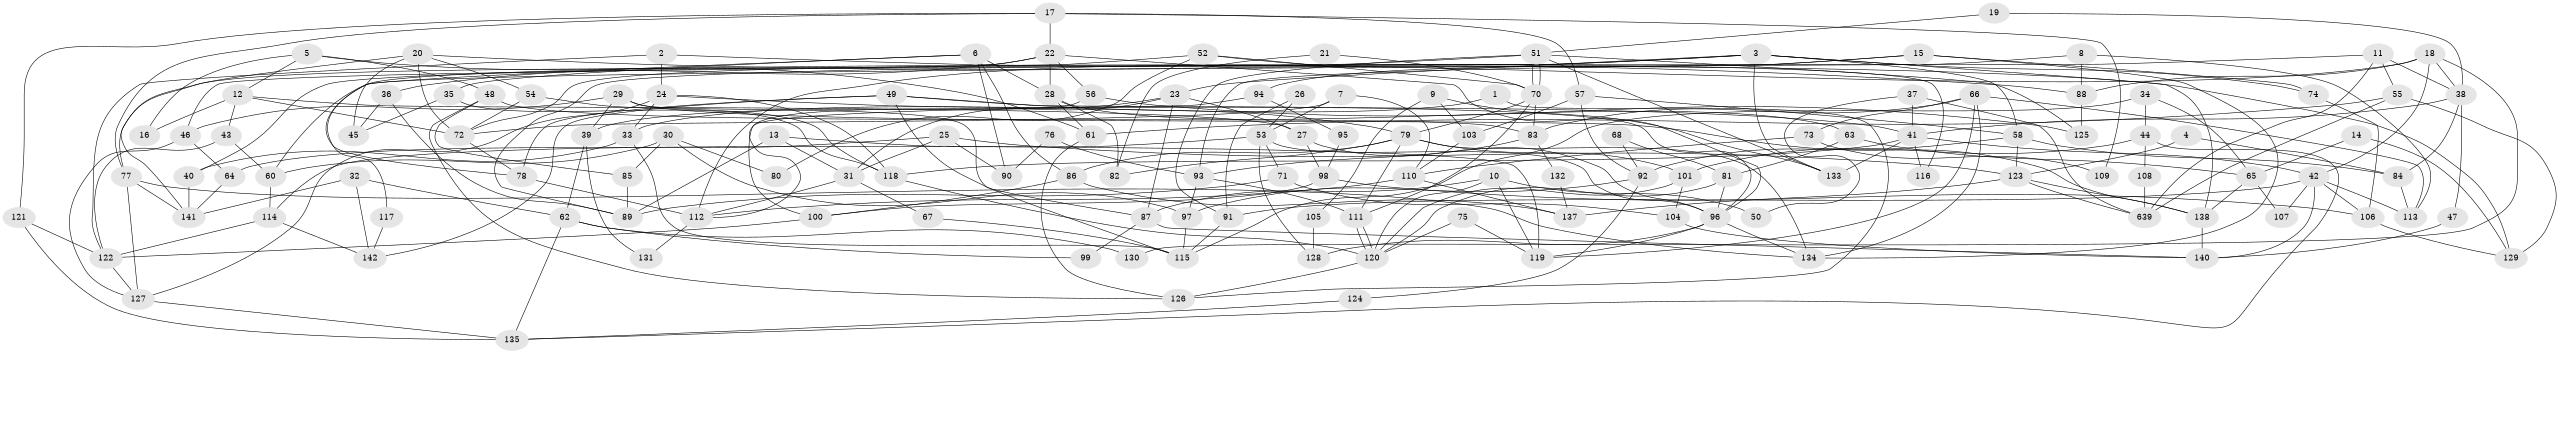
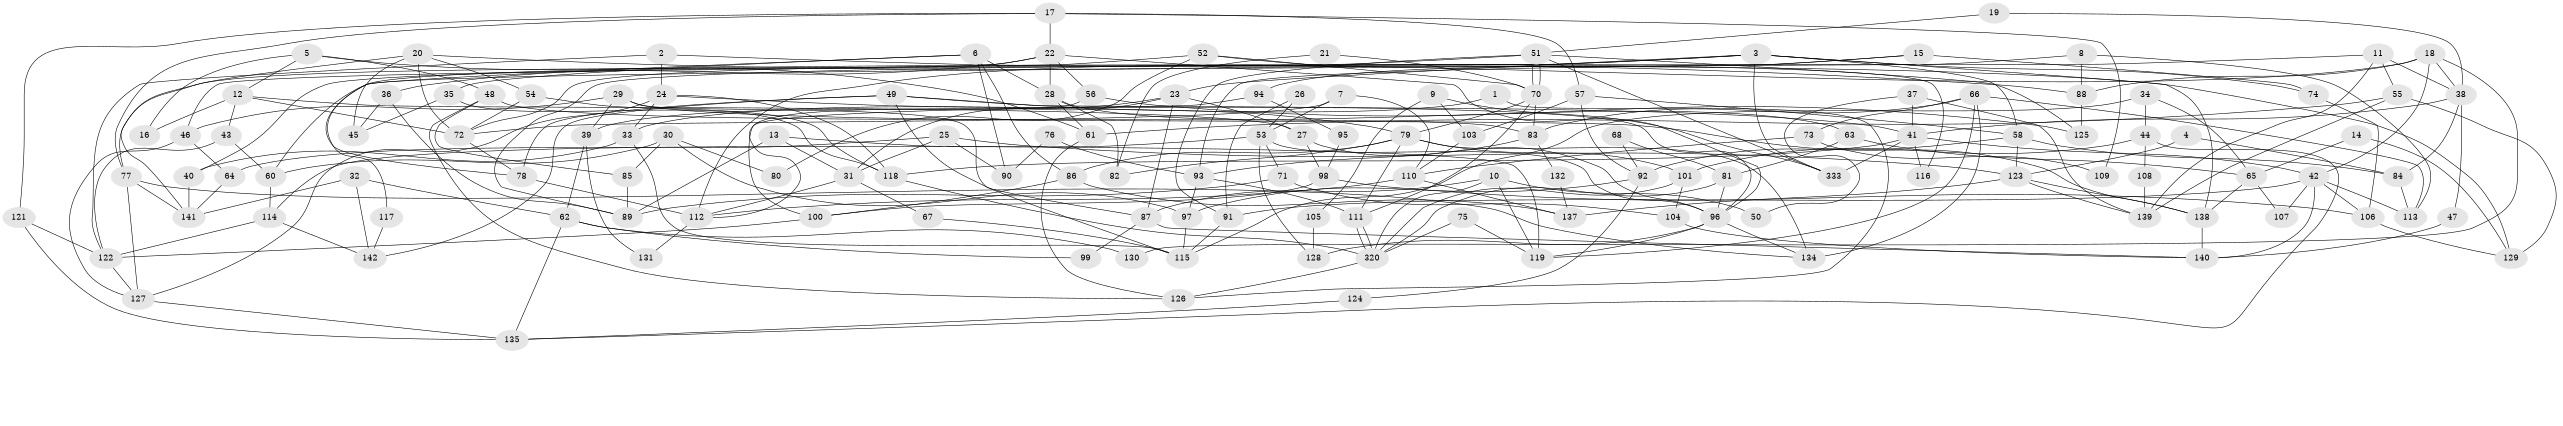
(1834, 177) -> (1834, 177)
(2255, 211) -> none
(2145, 218) -> (2145, 218)
(1372, 258) -> (1372, 258)
